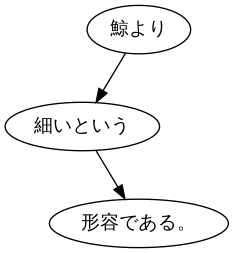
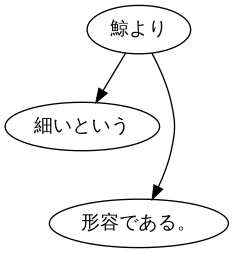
(107, 169) -> (174, 119)
